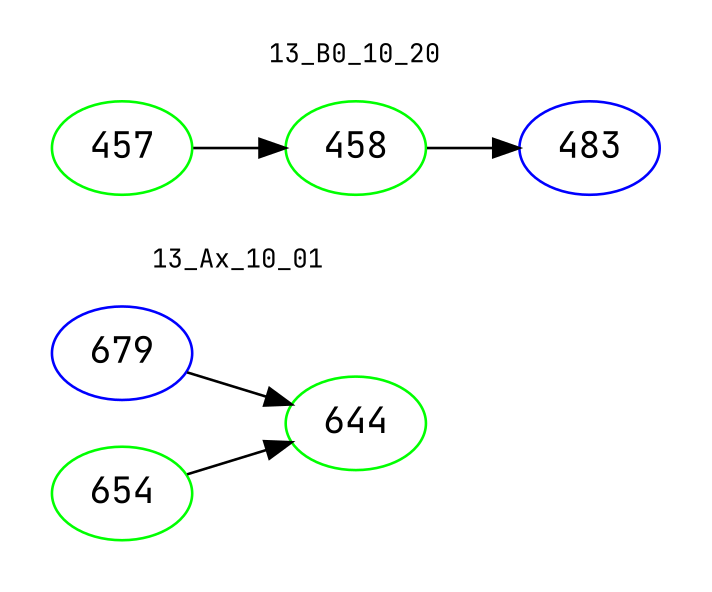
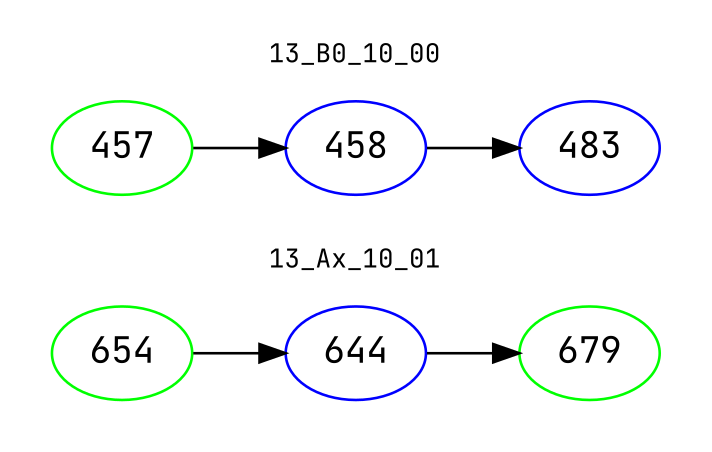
(356, 56) -> (356, 56)
(356, 148) -> (356, 148)
(122, 353) -> (590, 353)
(227, 385) -> (460, 353)
(356, 423) -> (356, 353)
